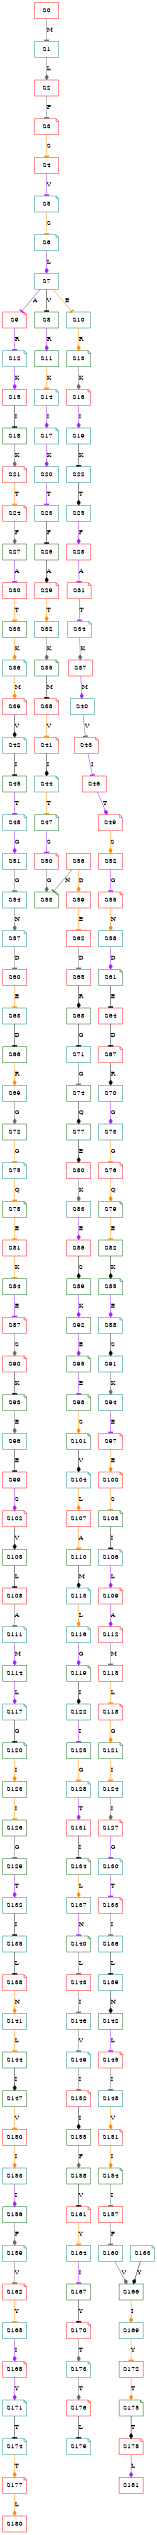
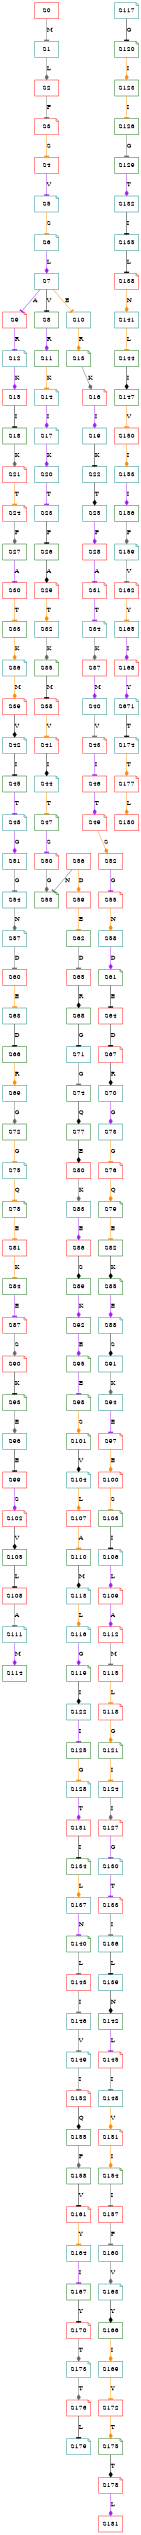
(79, 939) -> (79, 939)
(15, 1690) -> none
(80, 2118) -> (81, 2118)
(120, 2270) -> (111, 2270)
(15, 2408) -> (127, 707)
